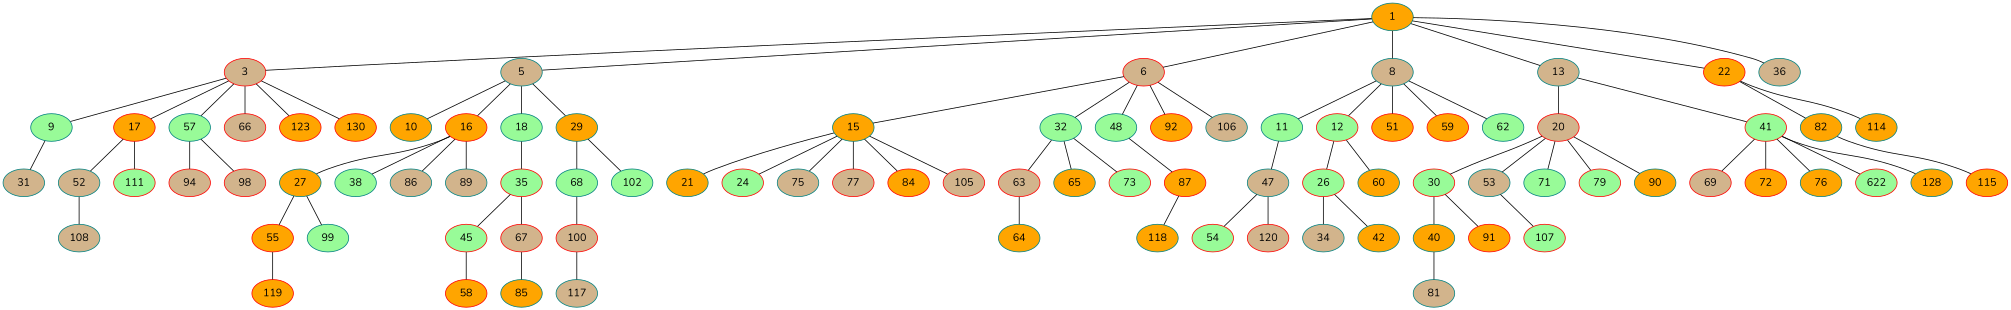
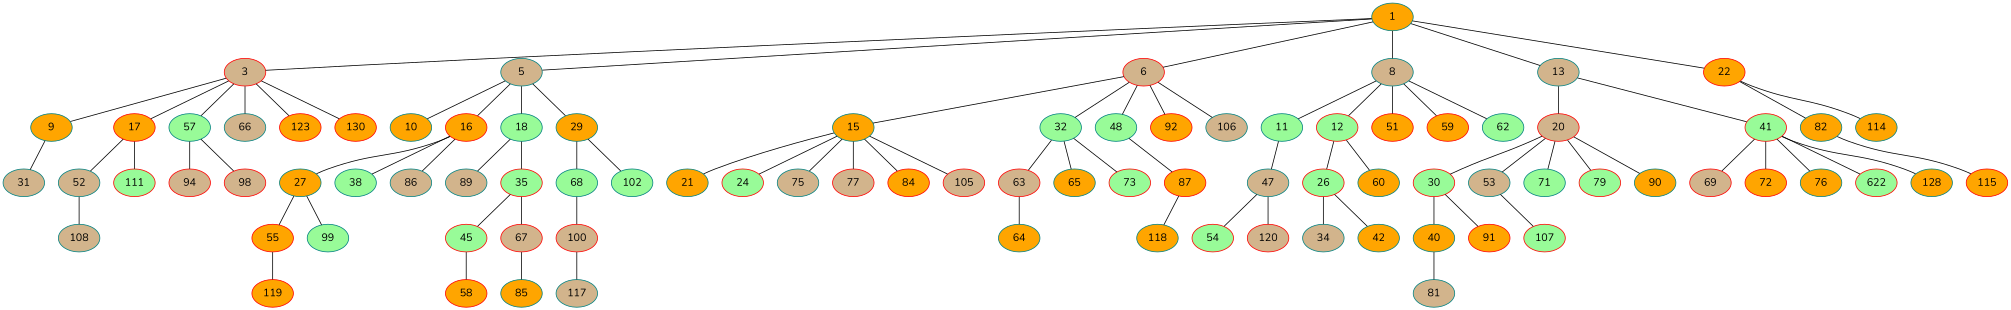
(1780, 72) -> none
(51, 127) -> (51, 127)
(245, 127) -> (245, 127)
(466, 155) -> (494, 155)
